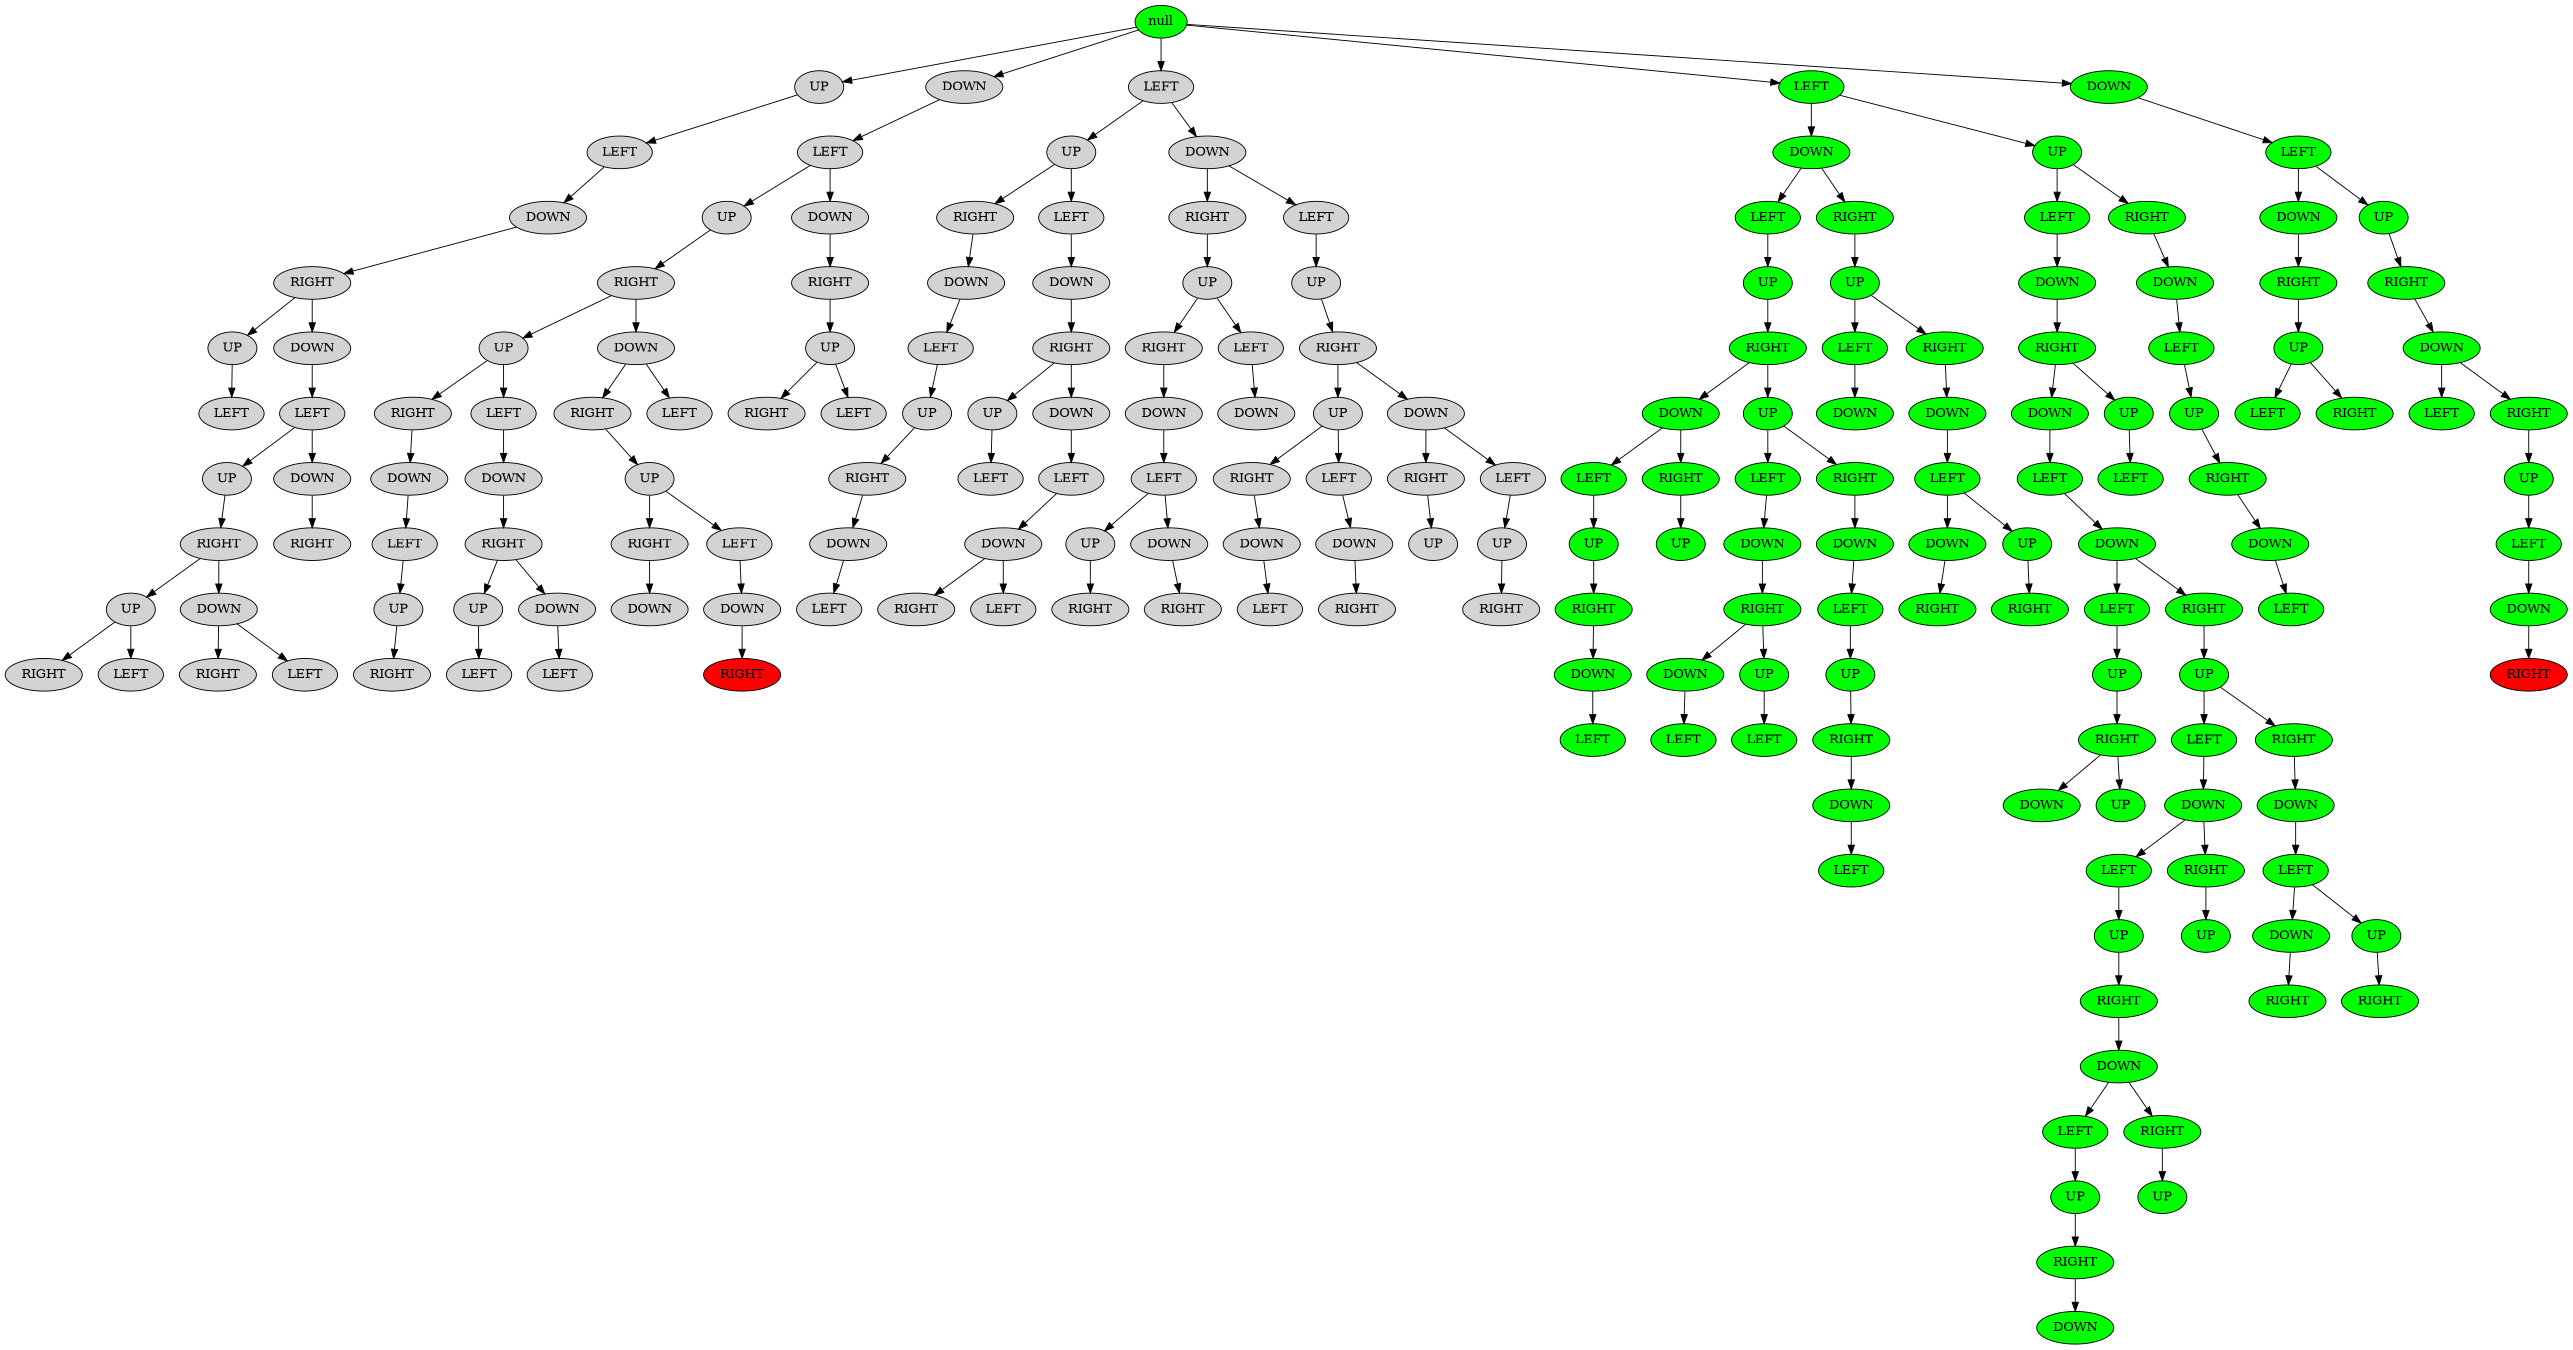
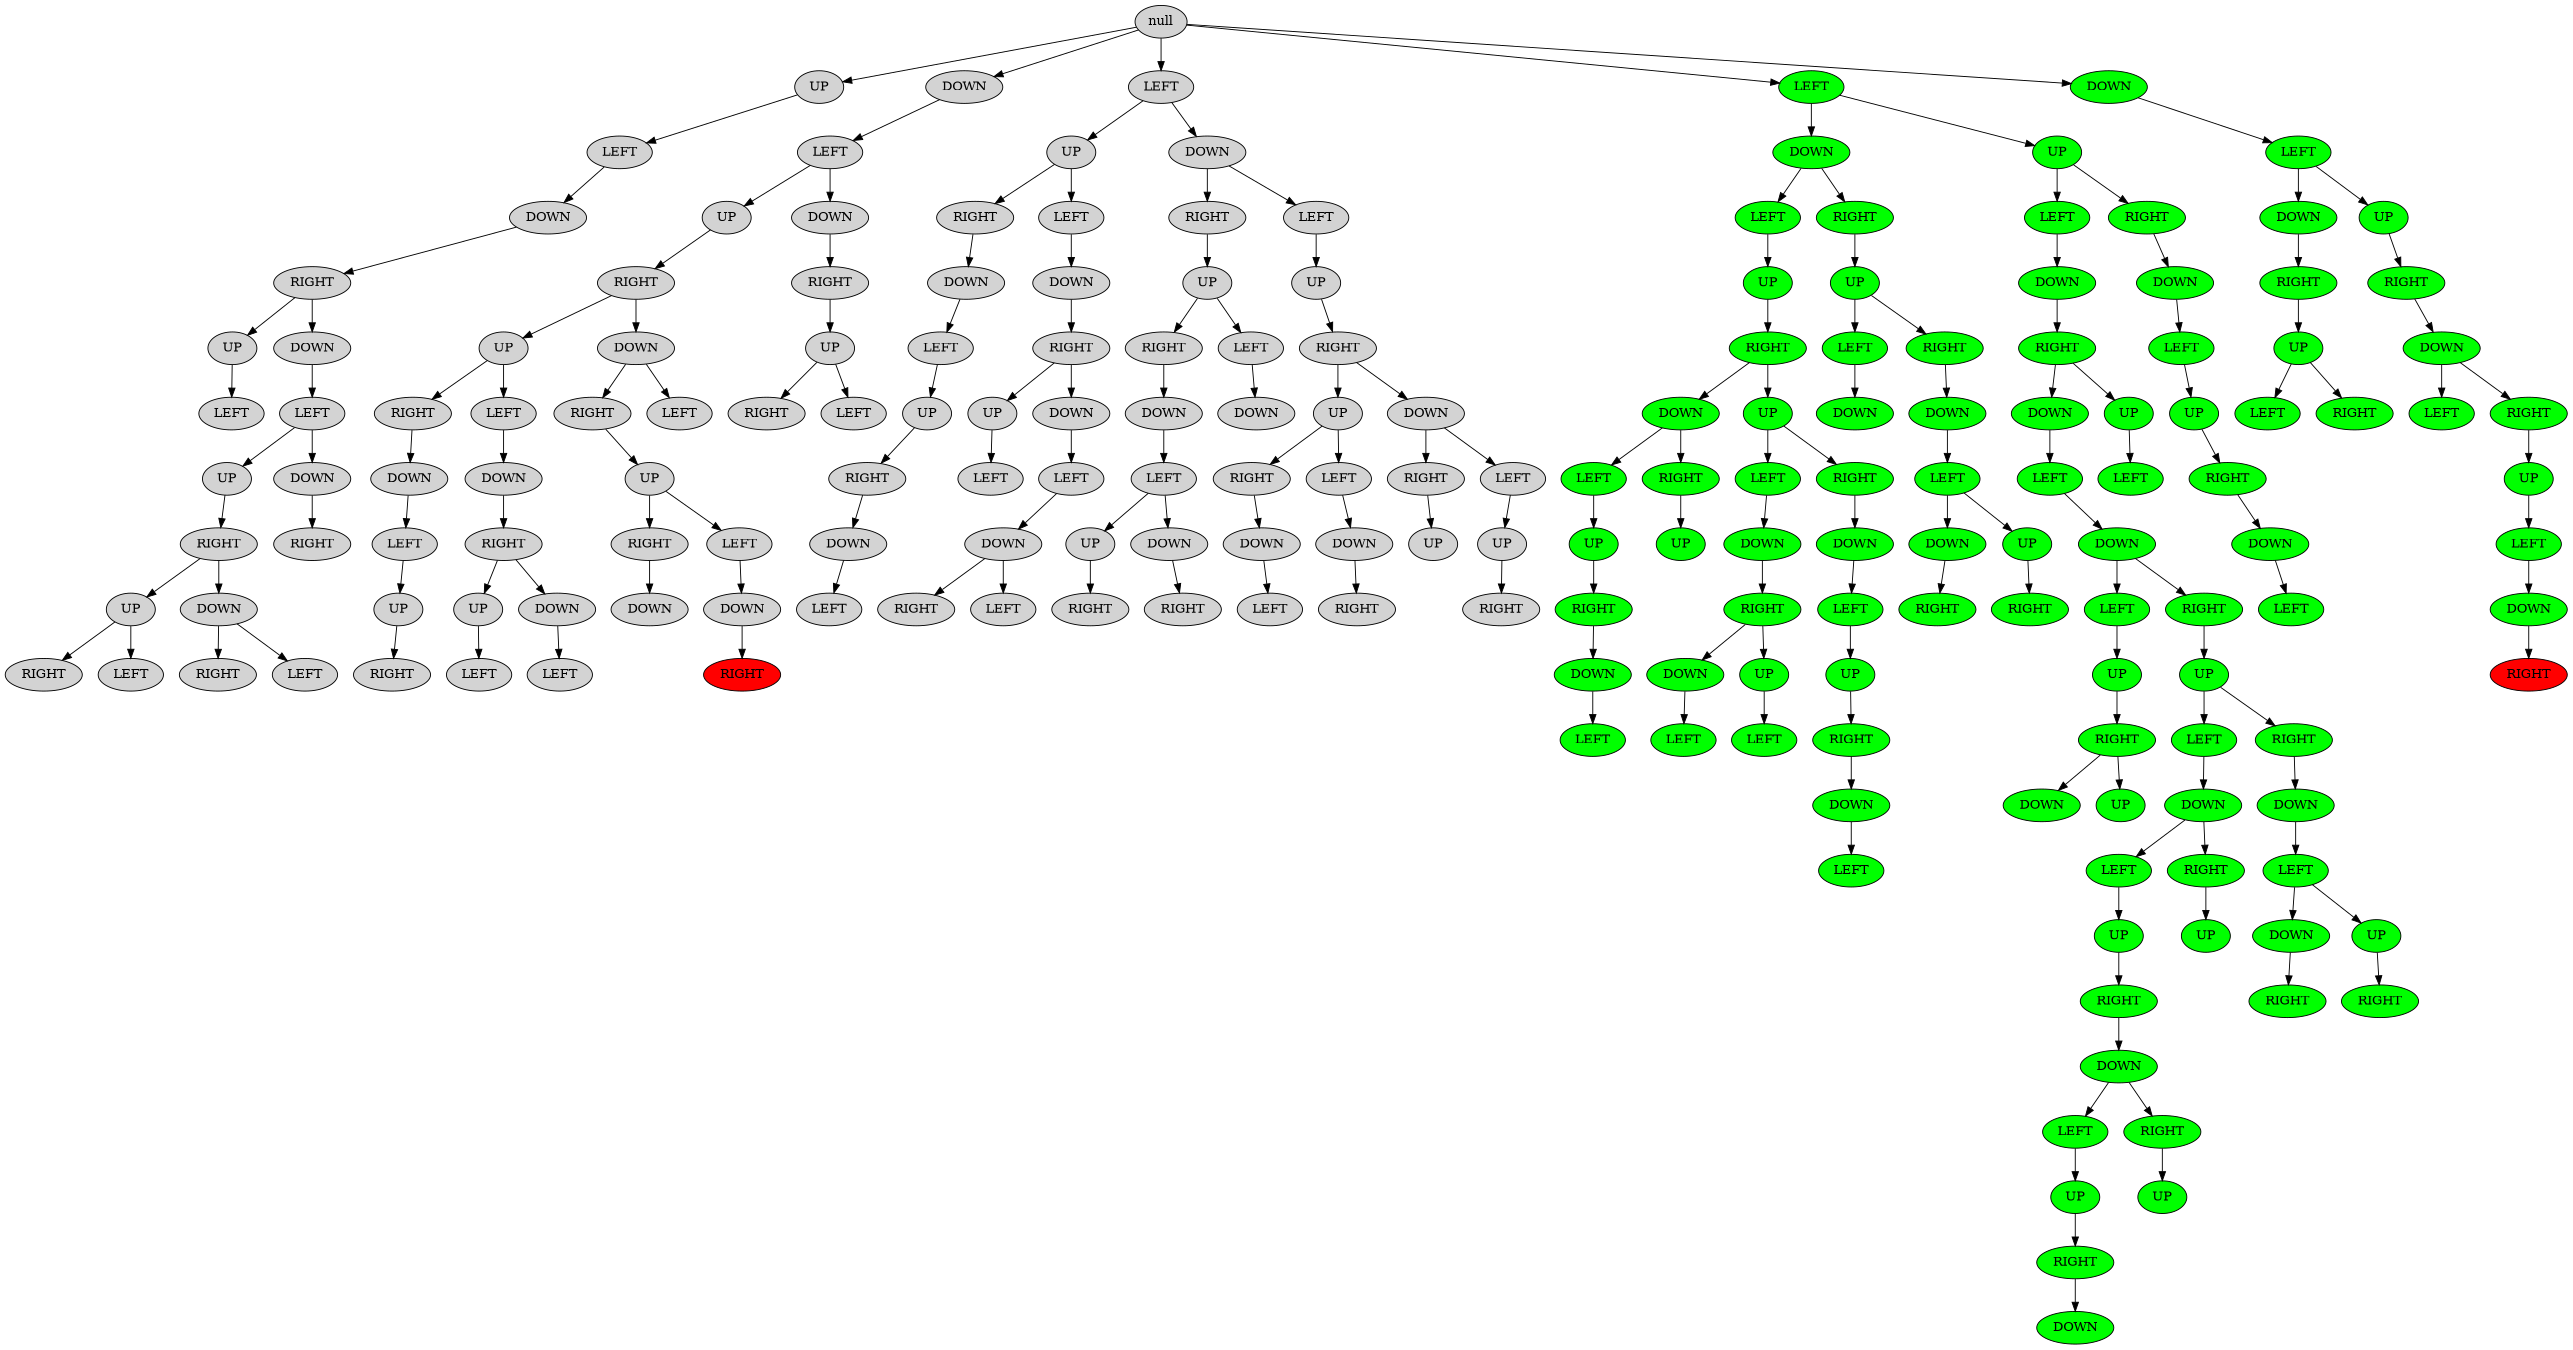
(1161, 22) -> (1161, 22)
